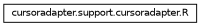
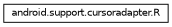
(100, 13) -> (86, 13)
